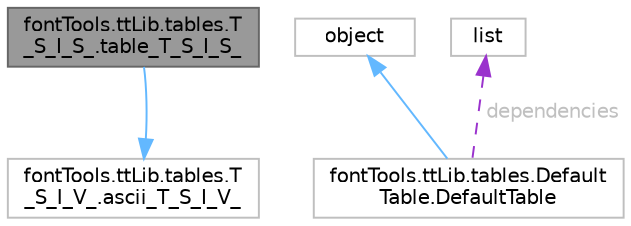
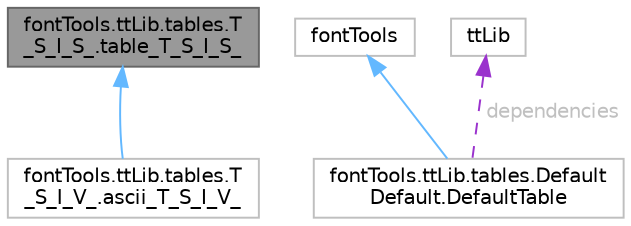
(355, 37) -> (355, 37)
(488, 37) -> (488, 37)
(146, 103) -> (120, 123)
(469, 188) -> (469, 188)
